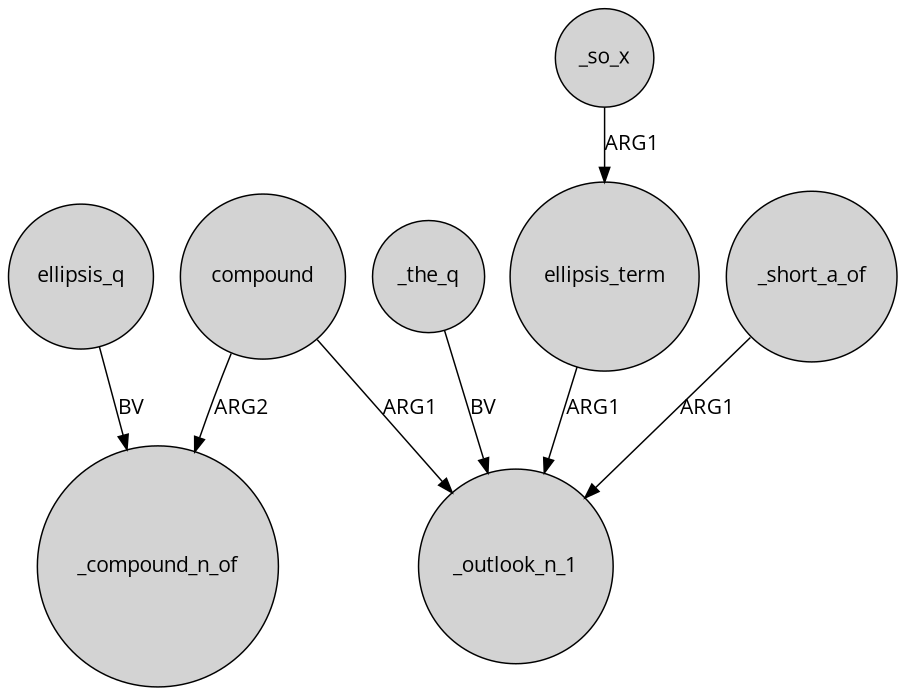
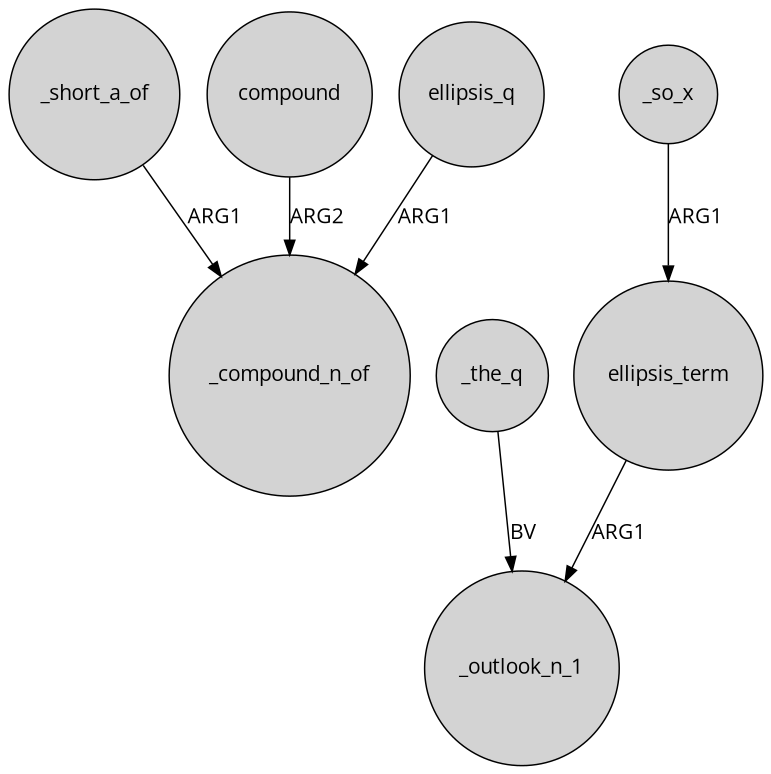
(131, 409) -> (425, 218)
(380, 411) -> none
(673, 413) -> (178, 215)
